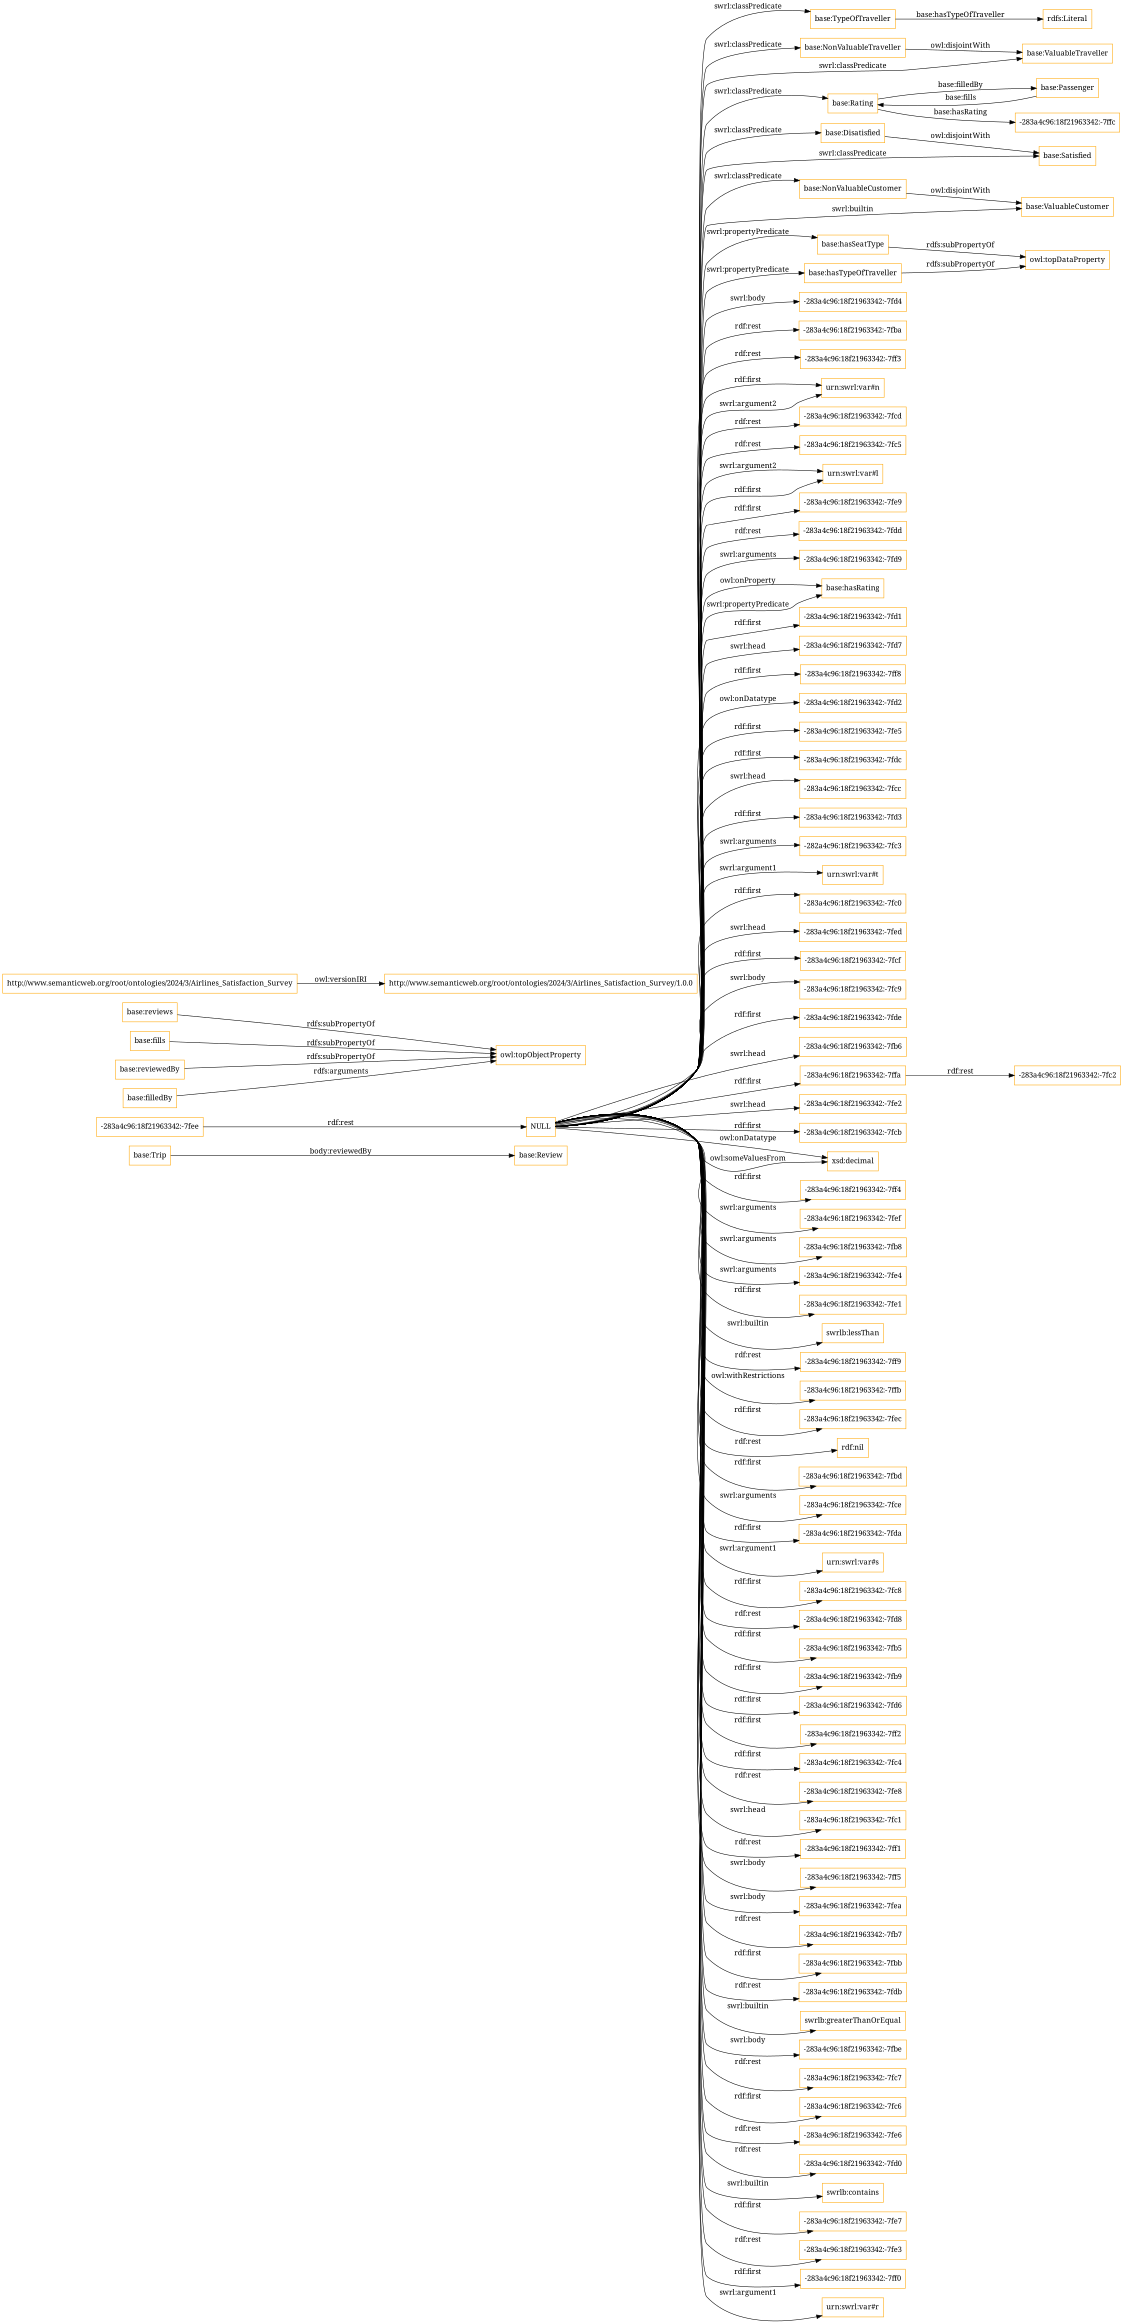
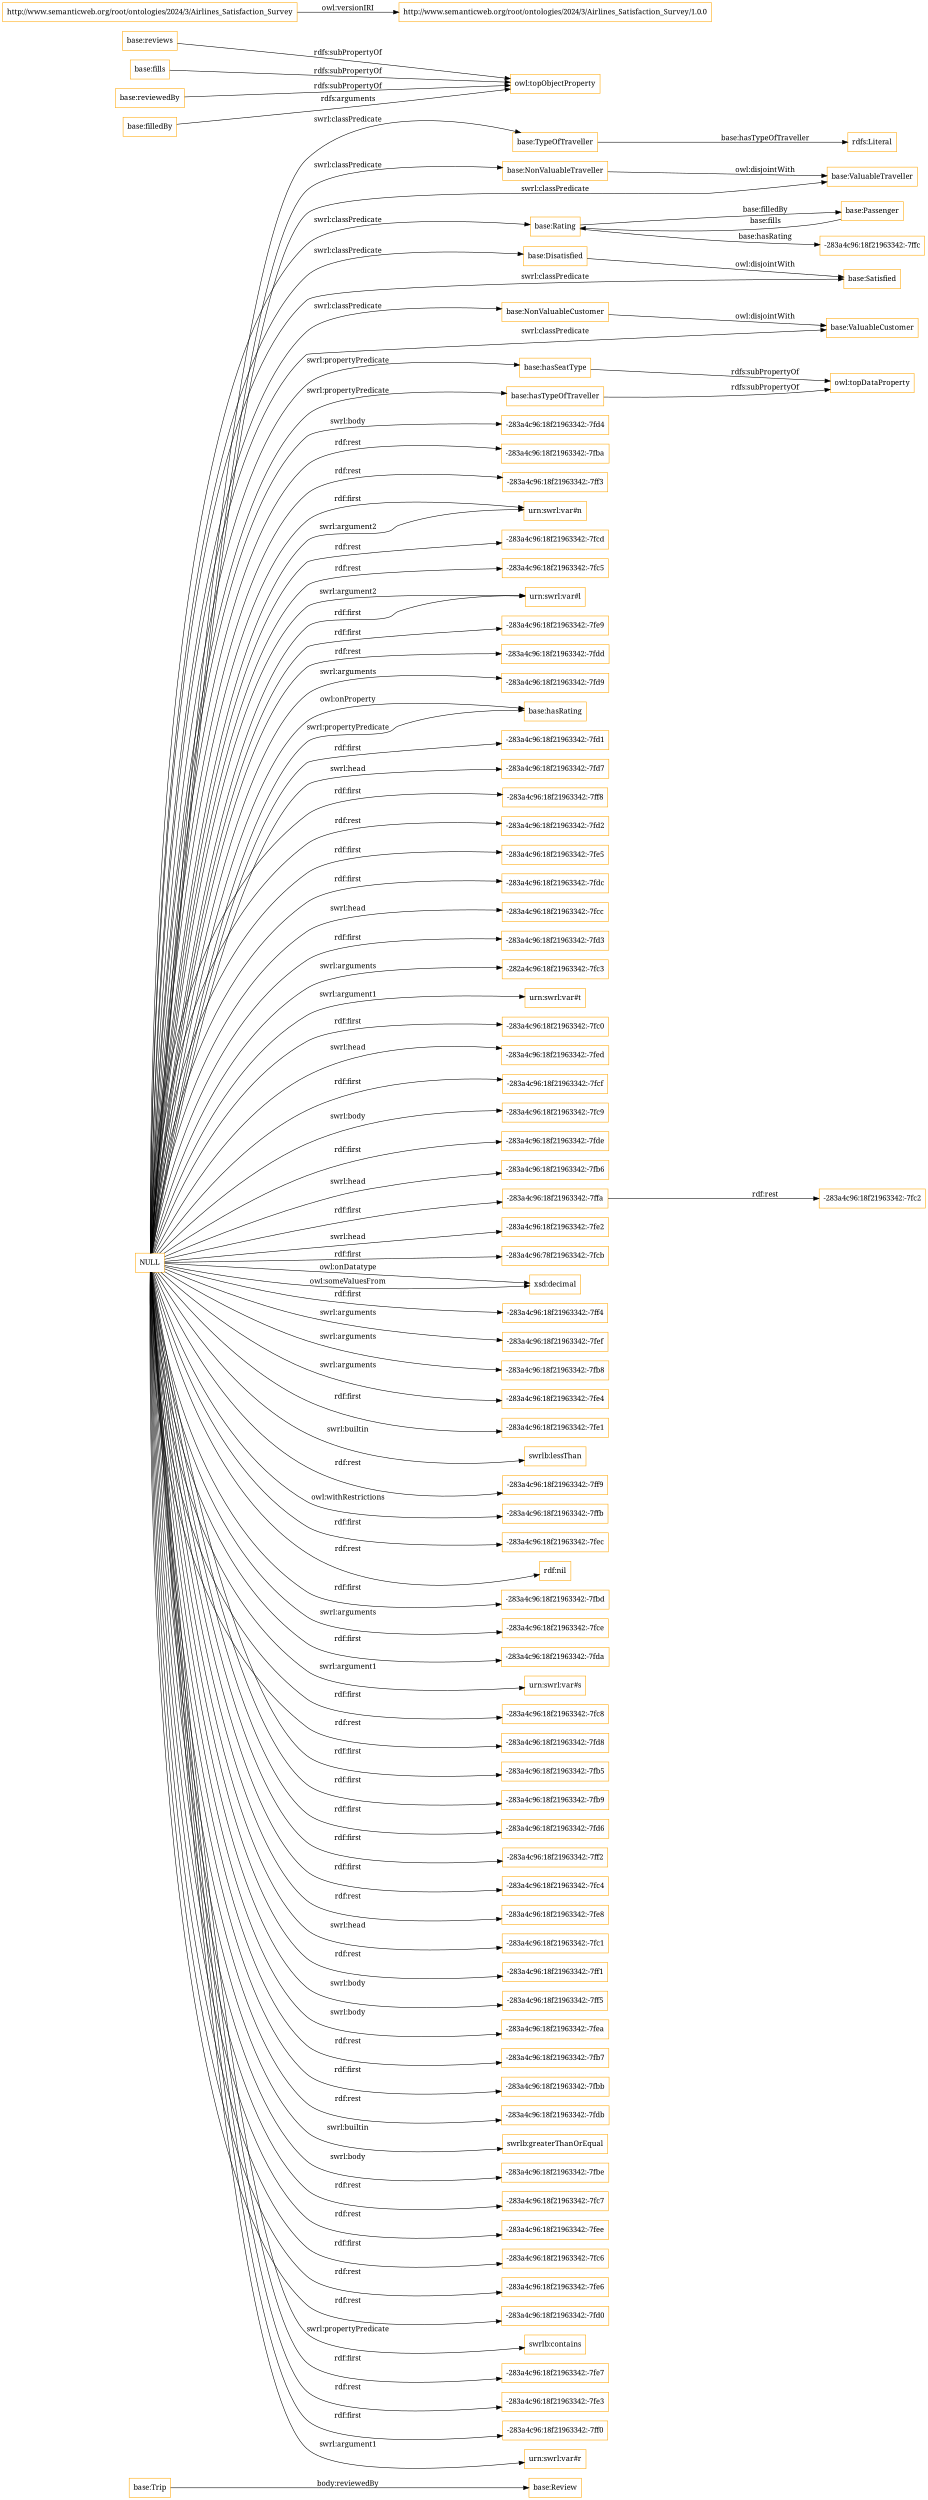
(853, 209) -> (555, 331)
(748, 699) -> (348, 821)
(362, 1127) -> (187, 1853)
(853, 1133) -> (555, 1256)
(748, 2184) -> (348, 2329)
